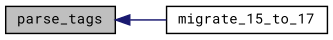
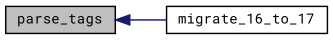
(247, 20) -> (247, 20)
